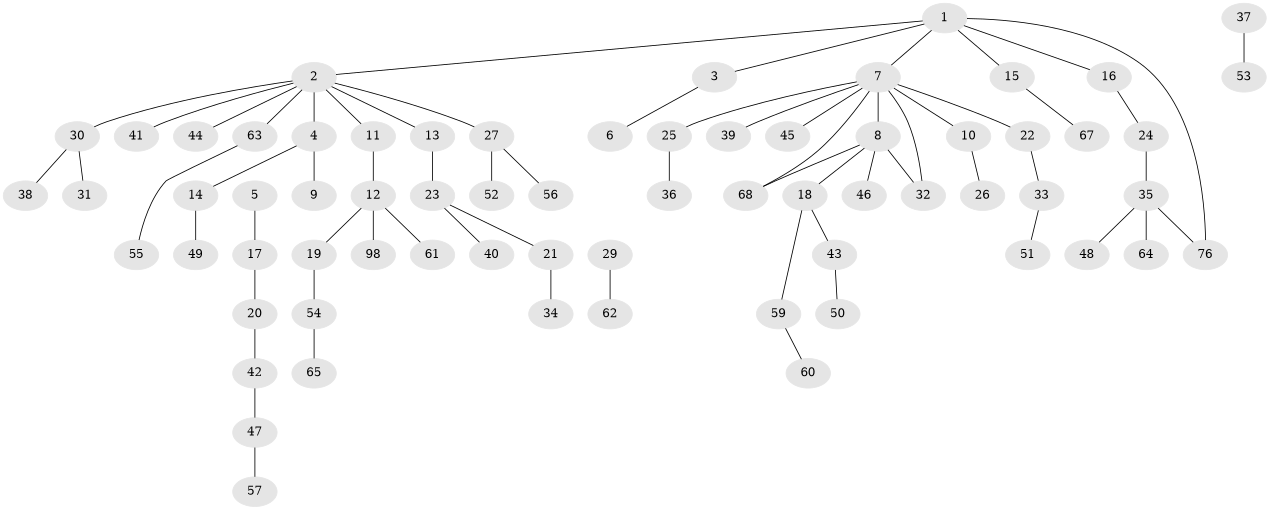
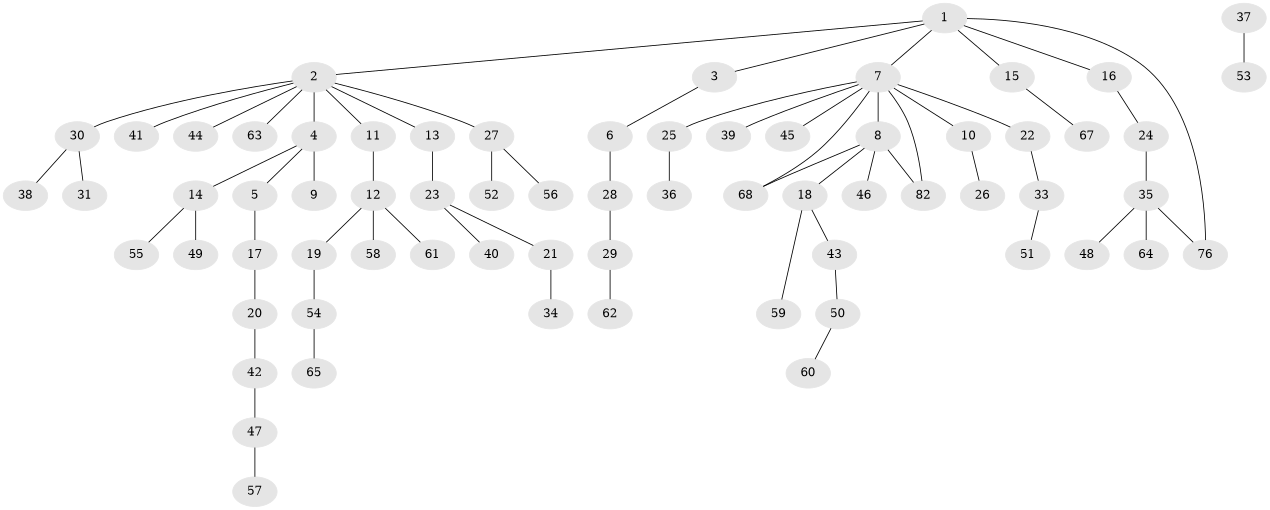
none -> (285, 166)
(172, 178) -> (166, 225)
none -> (610, 196)
(923, 196) -> (923, 196)
(373, 255) -> (373, 255)
(793, 344) -> (823, 344)
